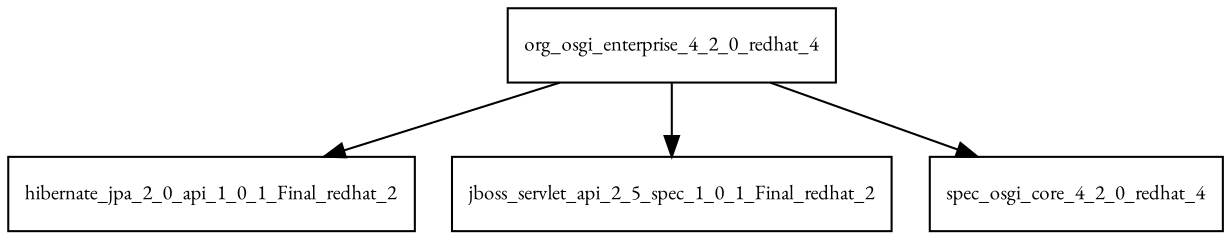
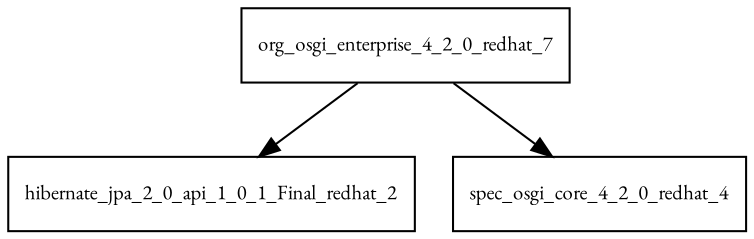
(672, 45) -> (406, 45)
(672, 194) -> none
